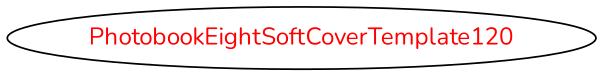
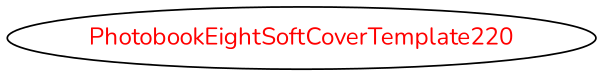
(302, 38) -> (302, 38)
